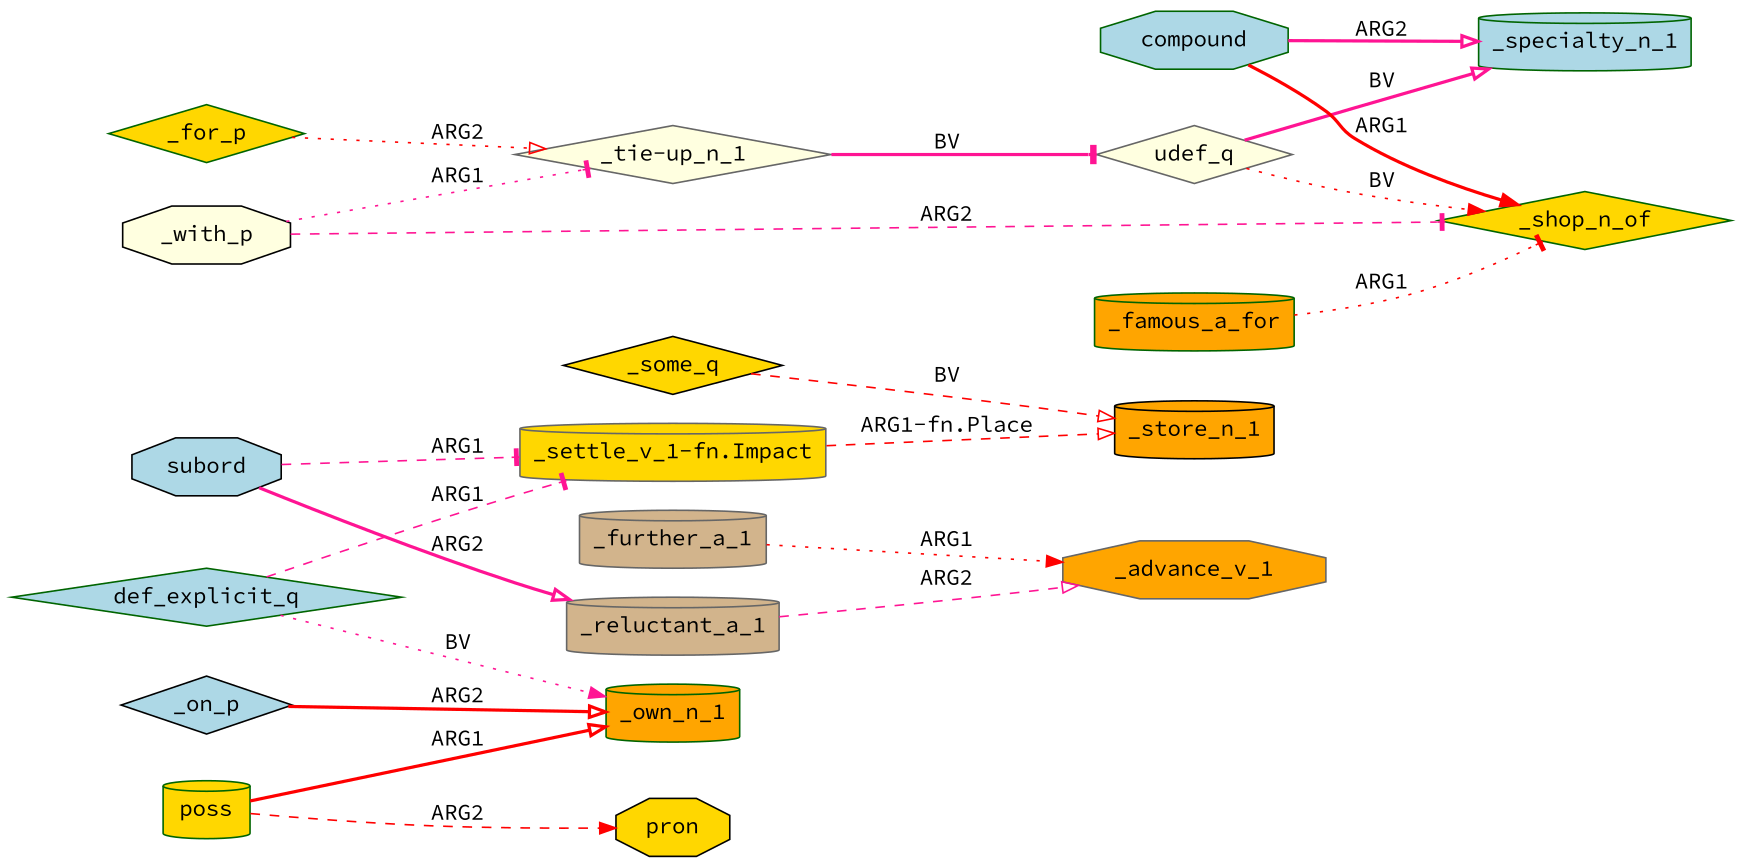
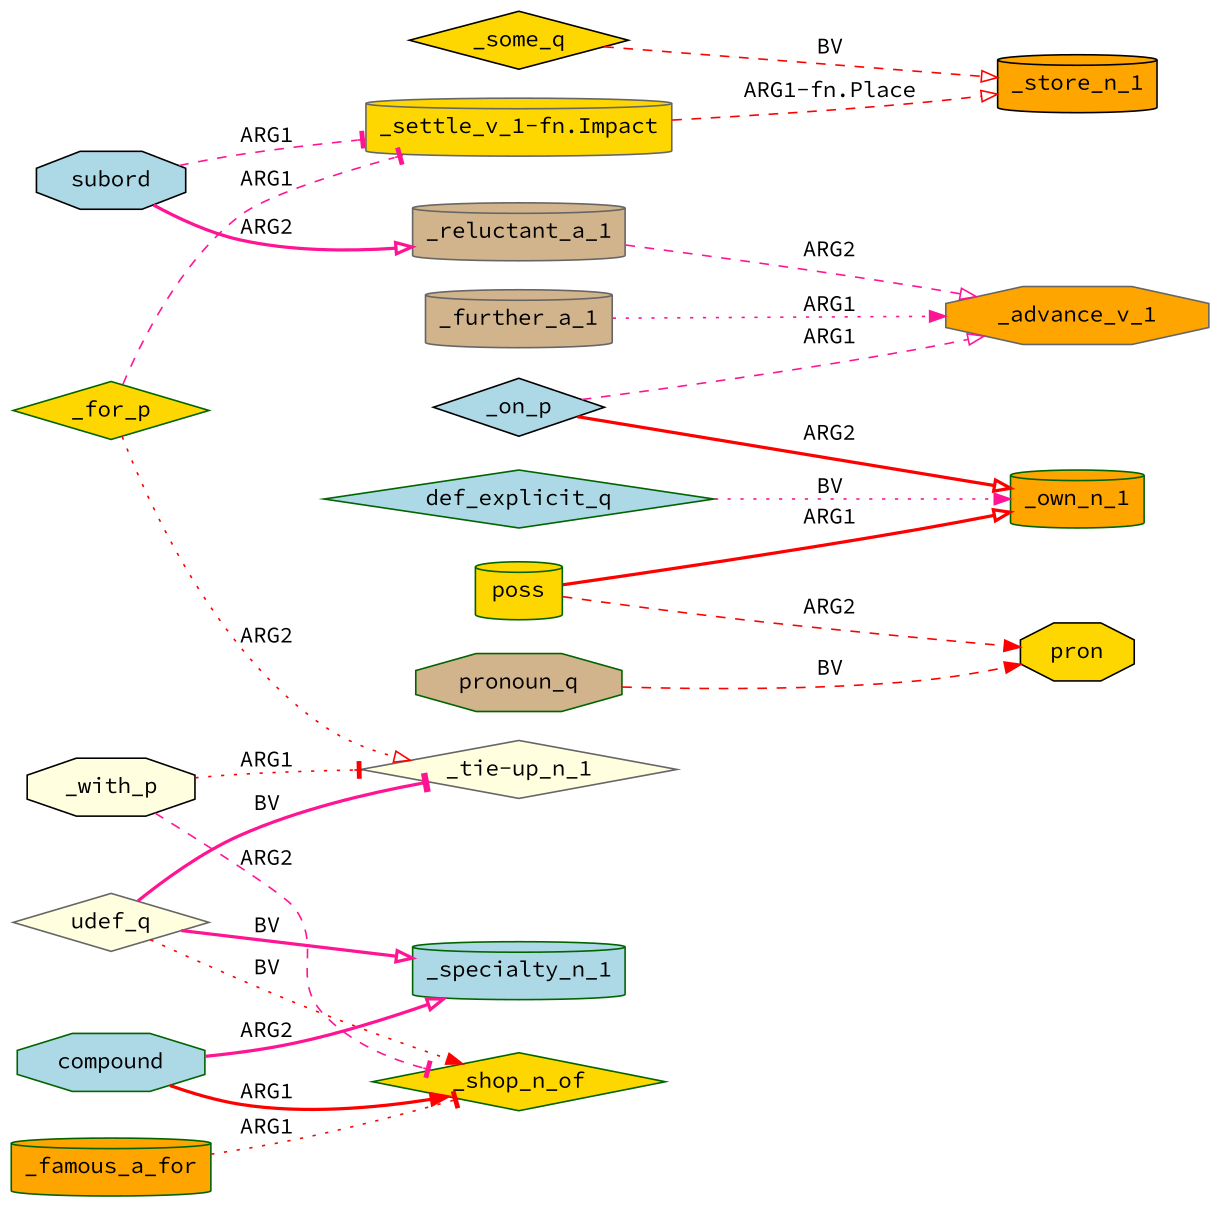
(960, 155) -> (271, 823)
(434, 196) -> (275, 773)
none -> (775, 372)
(412, 528) -> (231, 223)
(906, 553) -> (771, 317)
none -> (519, 683)
